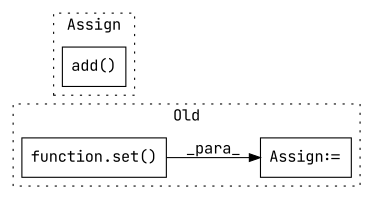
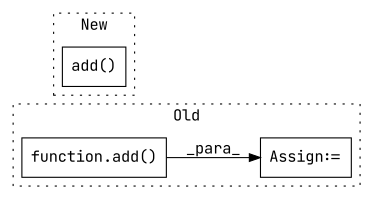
(94, 26) -> (94, 26)
(94, 158) -> (94, 158)
